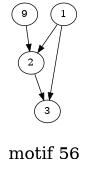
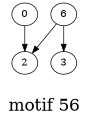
(25, 14) -> (25, 14)
(64, 14) -> (64, 14)
(38, 84) -> none
